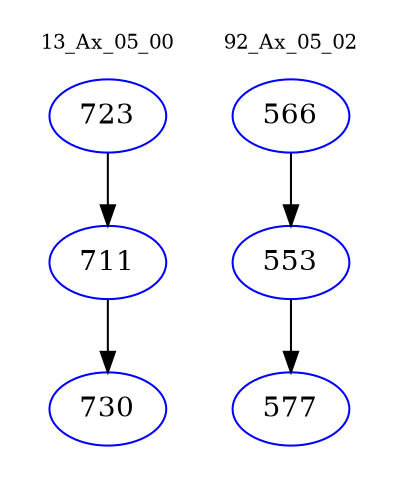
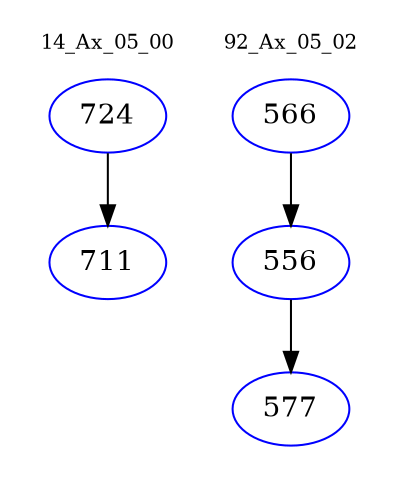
(108, 44) -> (108, 44)
(108, 116) -> (108, 116)
(291, 262) -> (291, 262)
(108, 409) -> none
